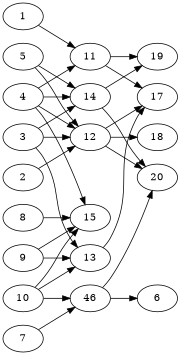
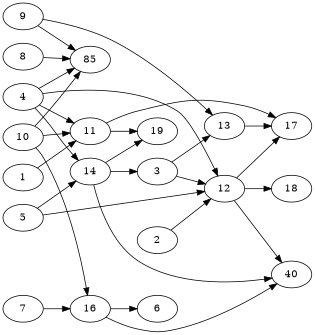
(52, 120) -> (120, 172)
(157, 178) -> (292, 274)
(90, 218) -> (90, 60)
(53, 280) -> (51, 135)
(90, 298) -> (90, 309)
